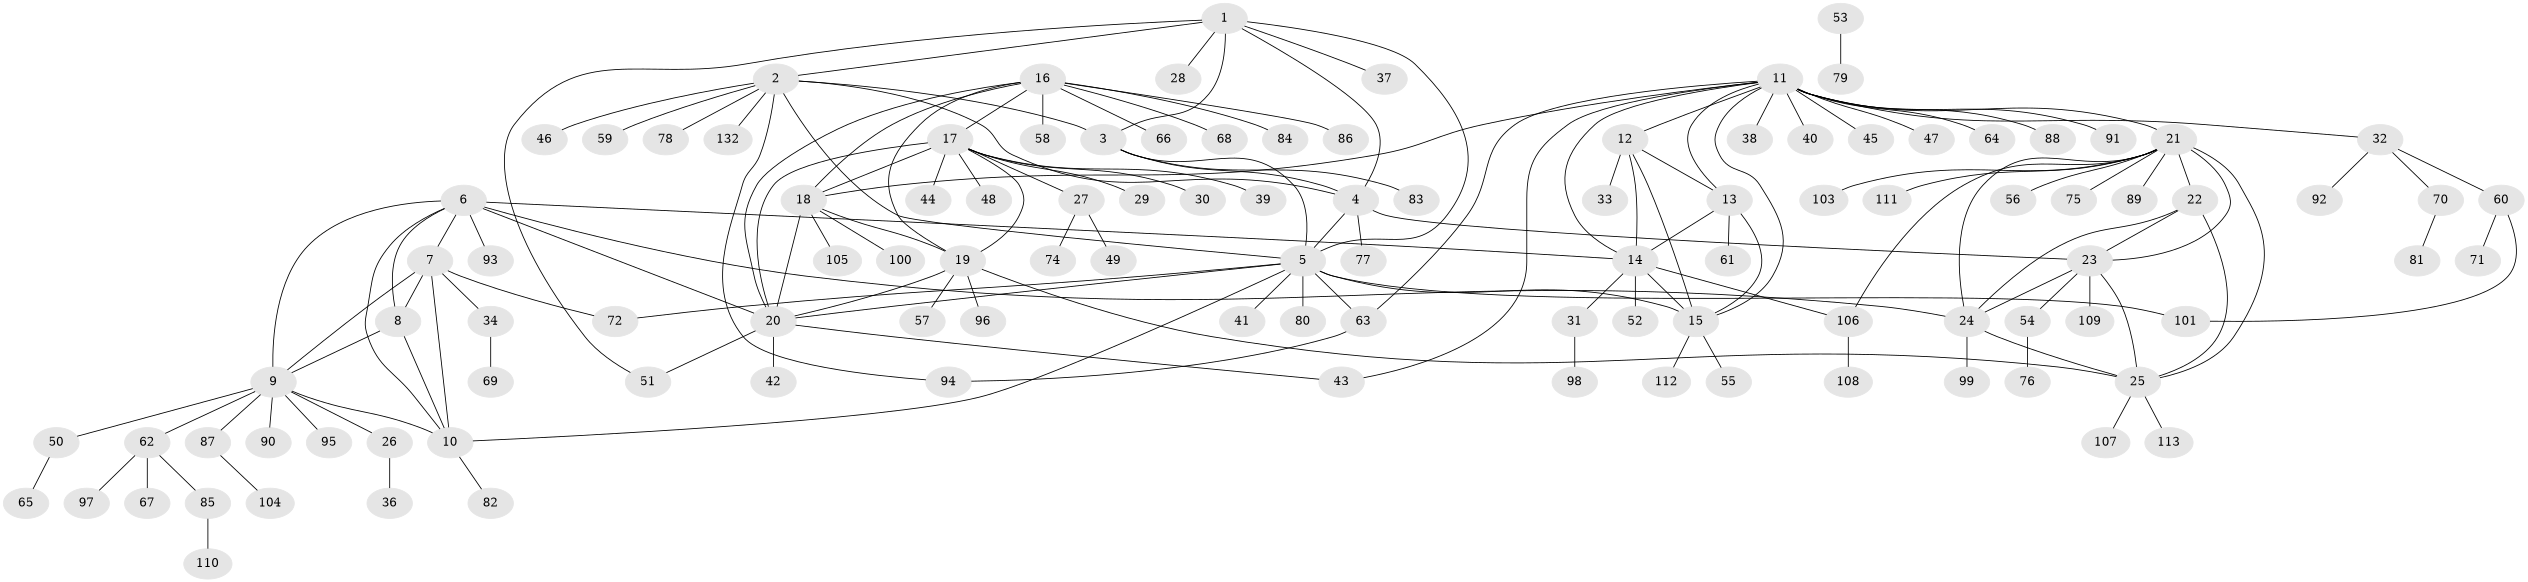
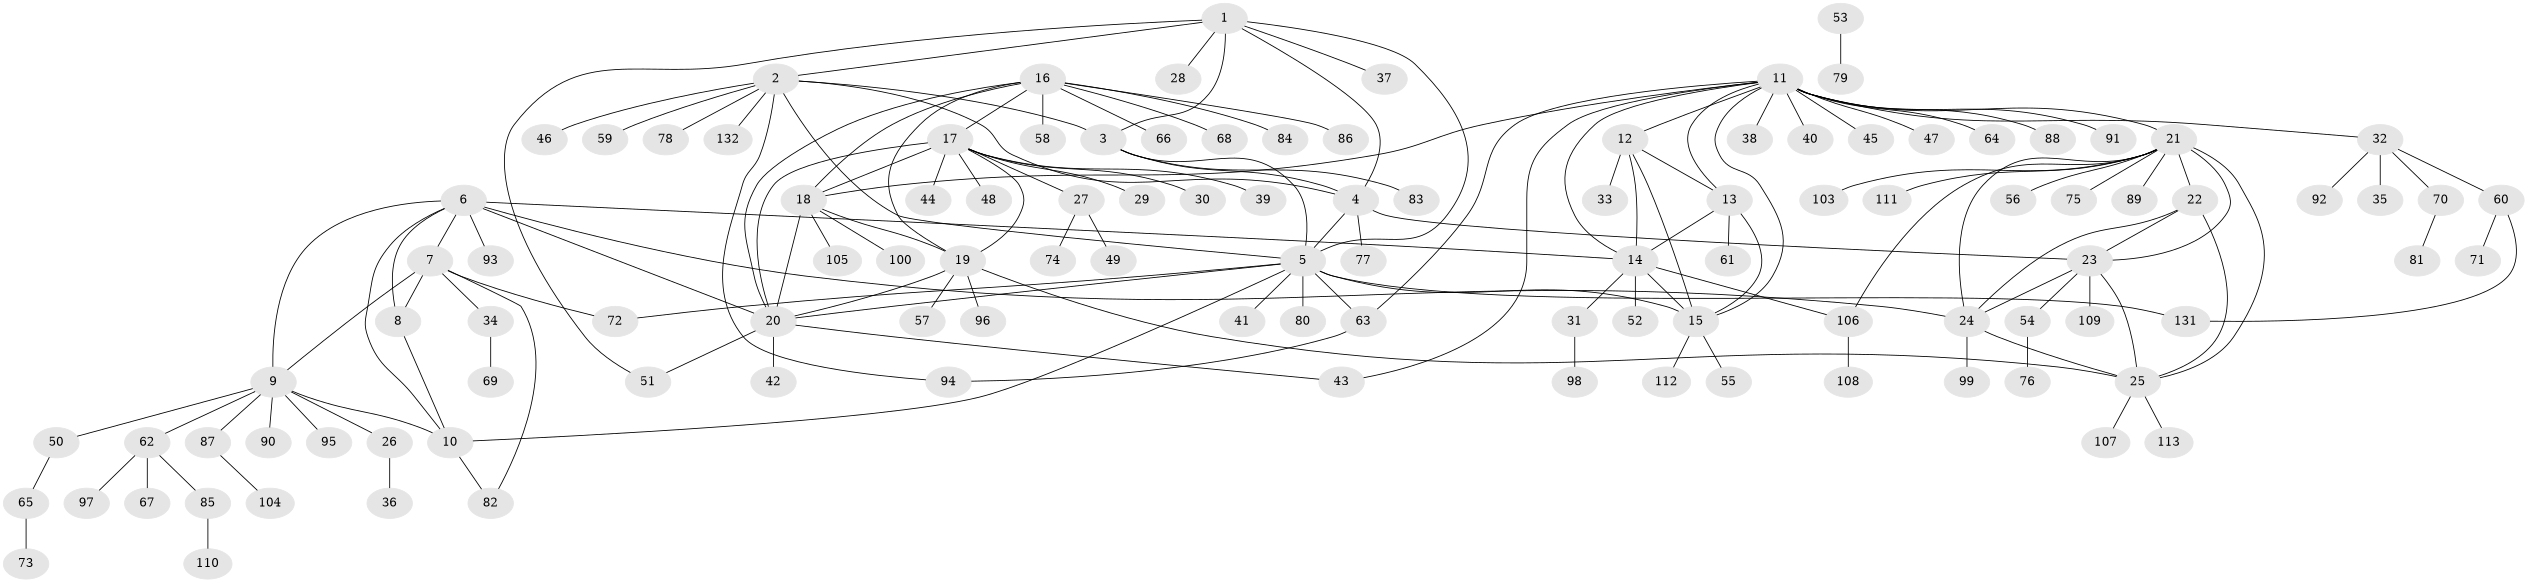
none -> (2380, 200)
(2186, 322) -> (2186, 322)
(336, 352) -> none
(440, 352) -> (536, 359)
none -> (26, 564)
